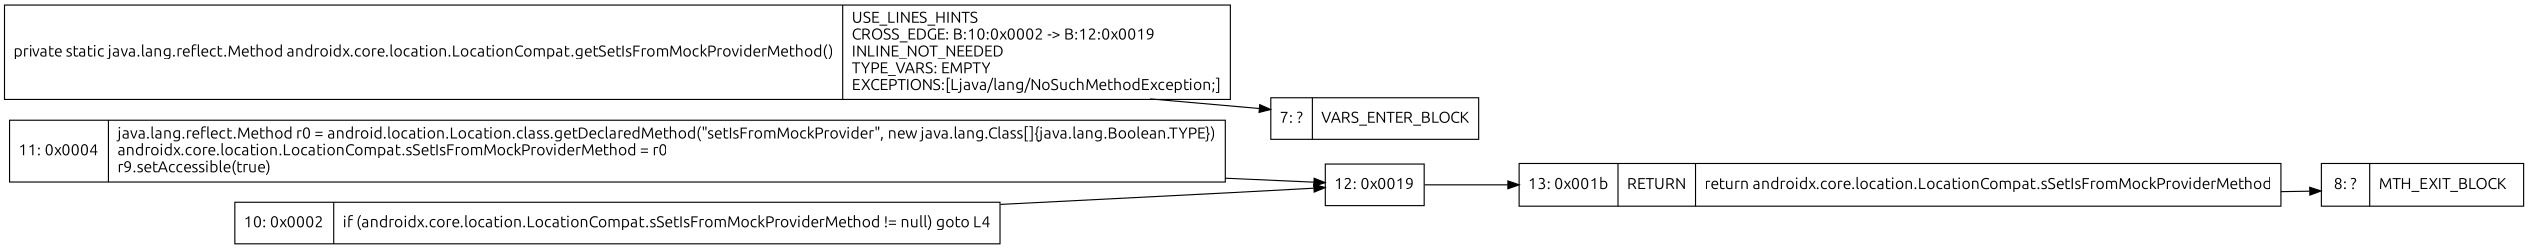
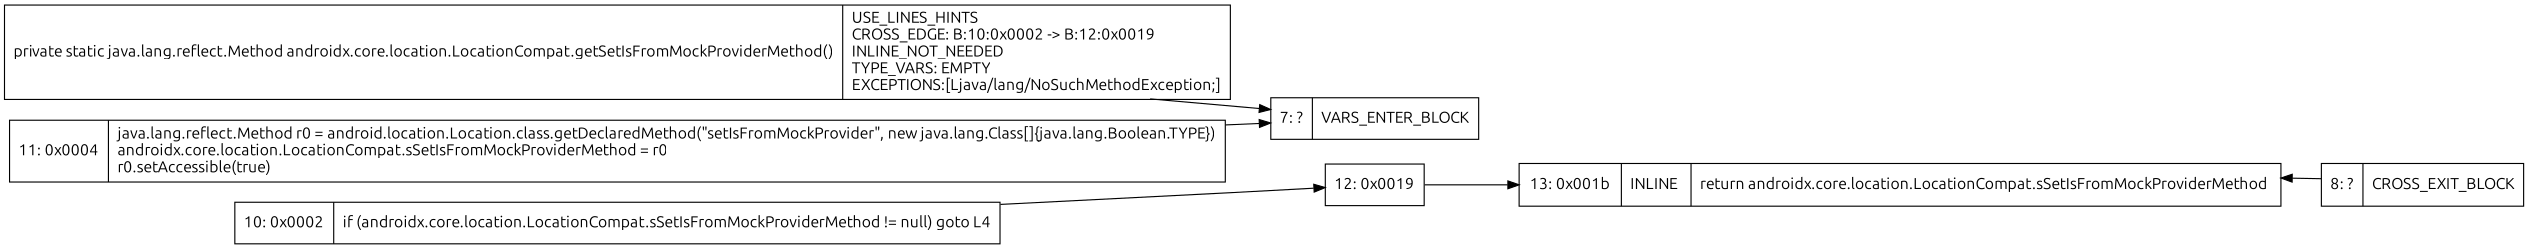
(194, 167) -> (194, 167)
(1270, 180) -> (1242, 124)
(1657, 184) -> (1655, 184)
(2443, 184) -> (2443, 184)
(2295, 191) -> (2307, 178)
